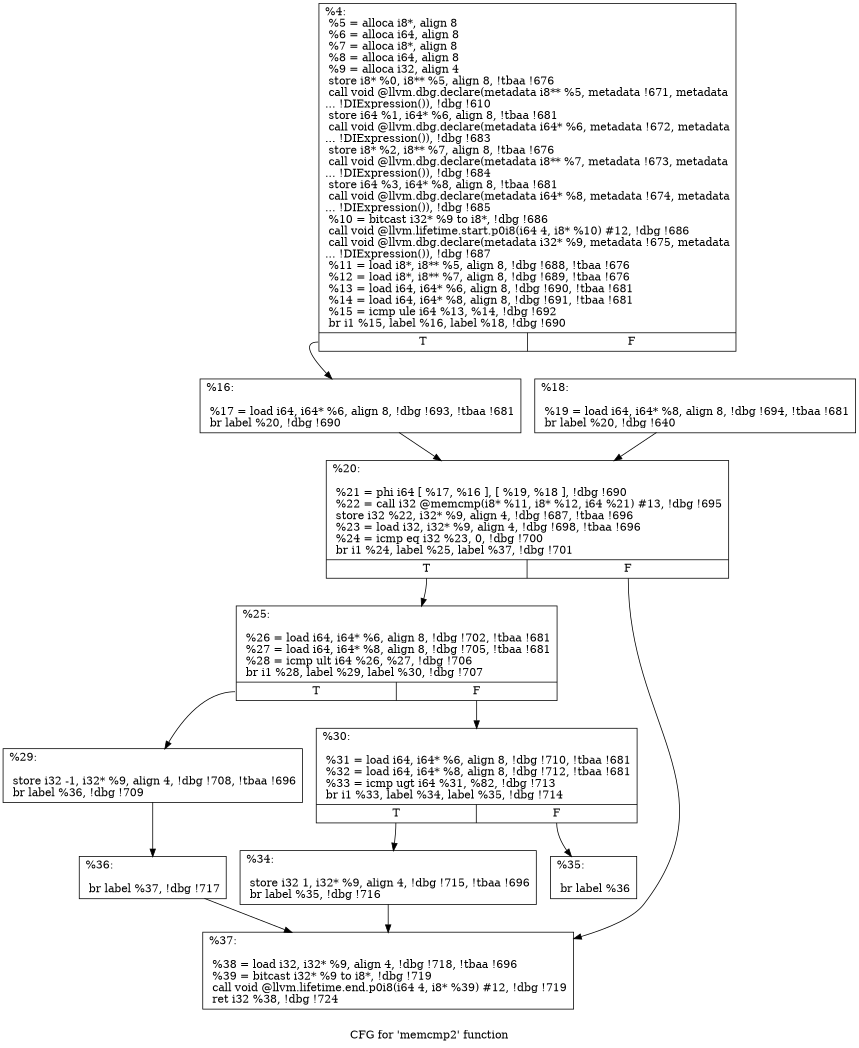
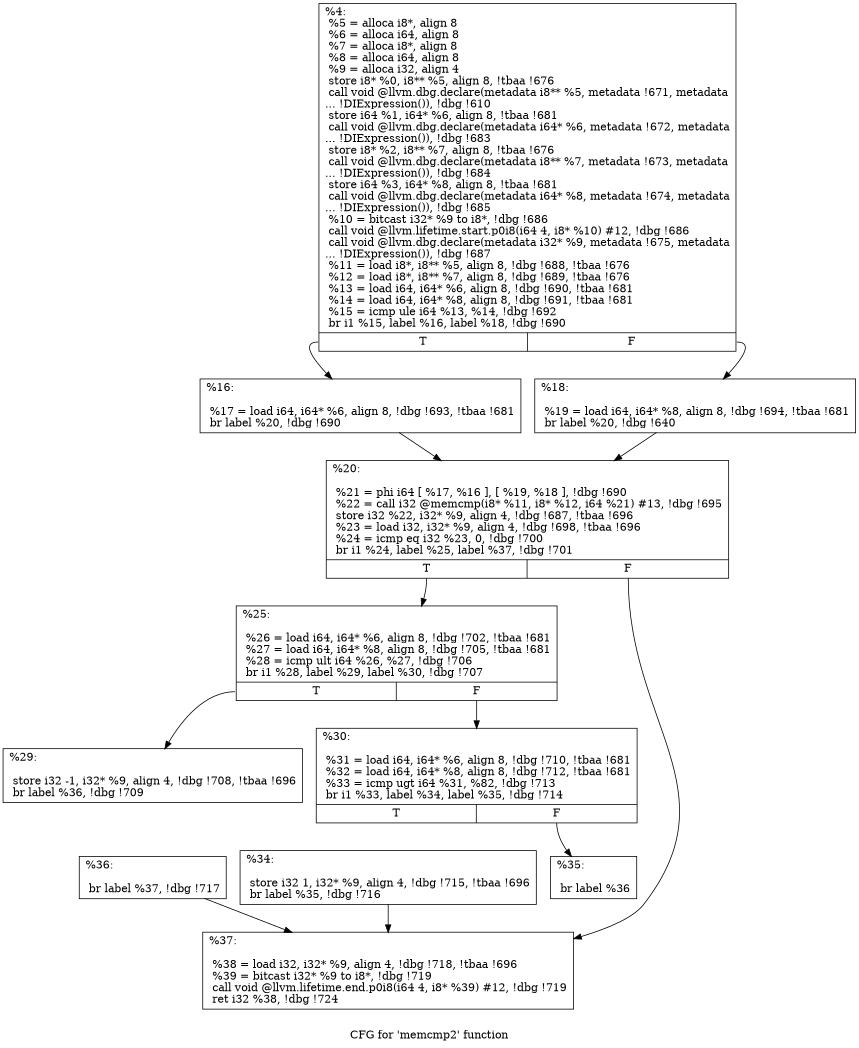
none -> (742, 357)
(153, 826) -> none
(395, 833) -> none
